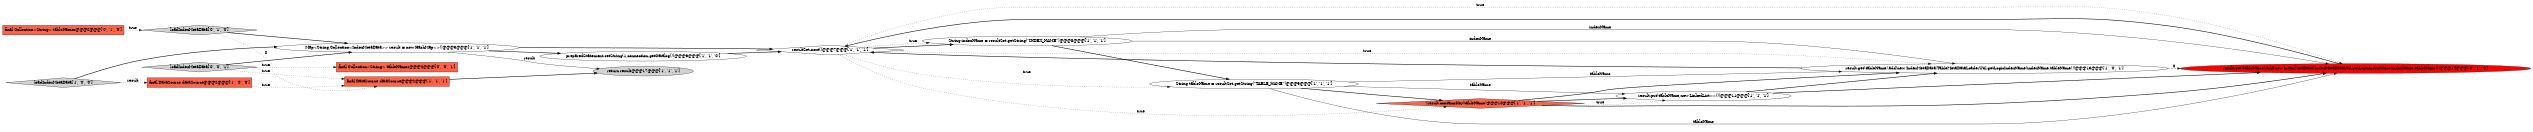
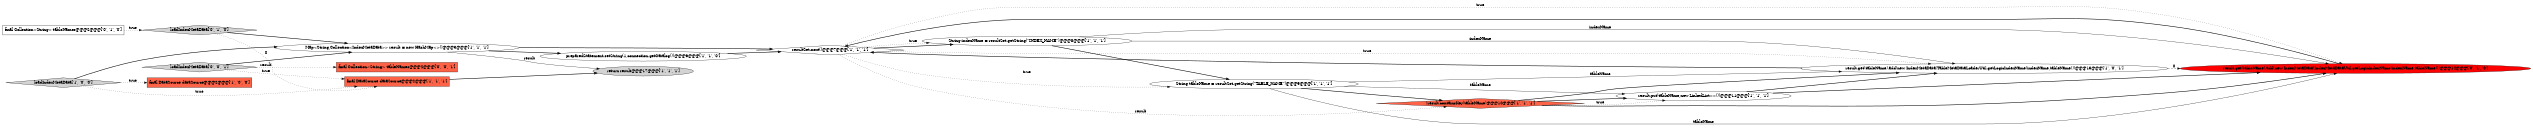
(63, 30) -> (63, 30)
(266, 65) -> (266, 65)
(133, 81) -> (133, 81)
(297, 87) -> (218, 95)
(1141, 112) -> (1141, 112)
